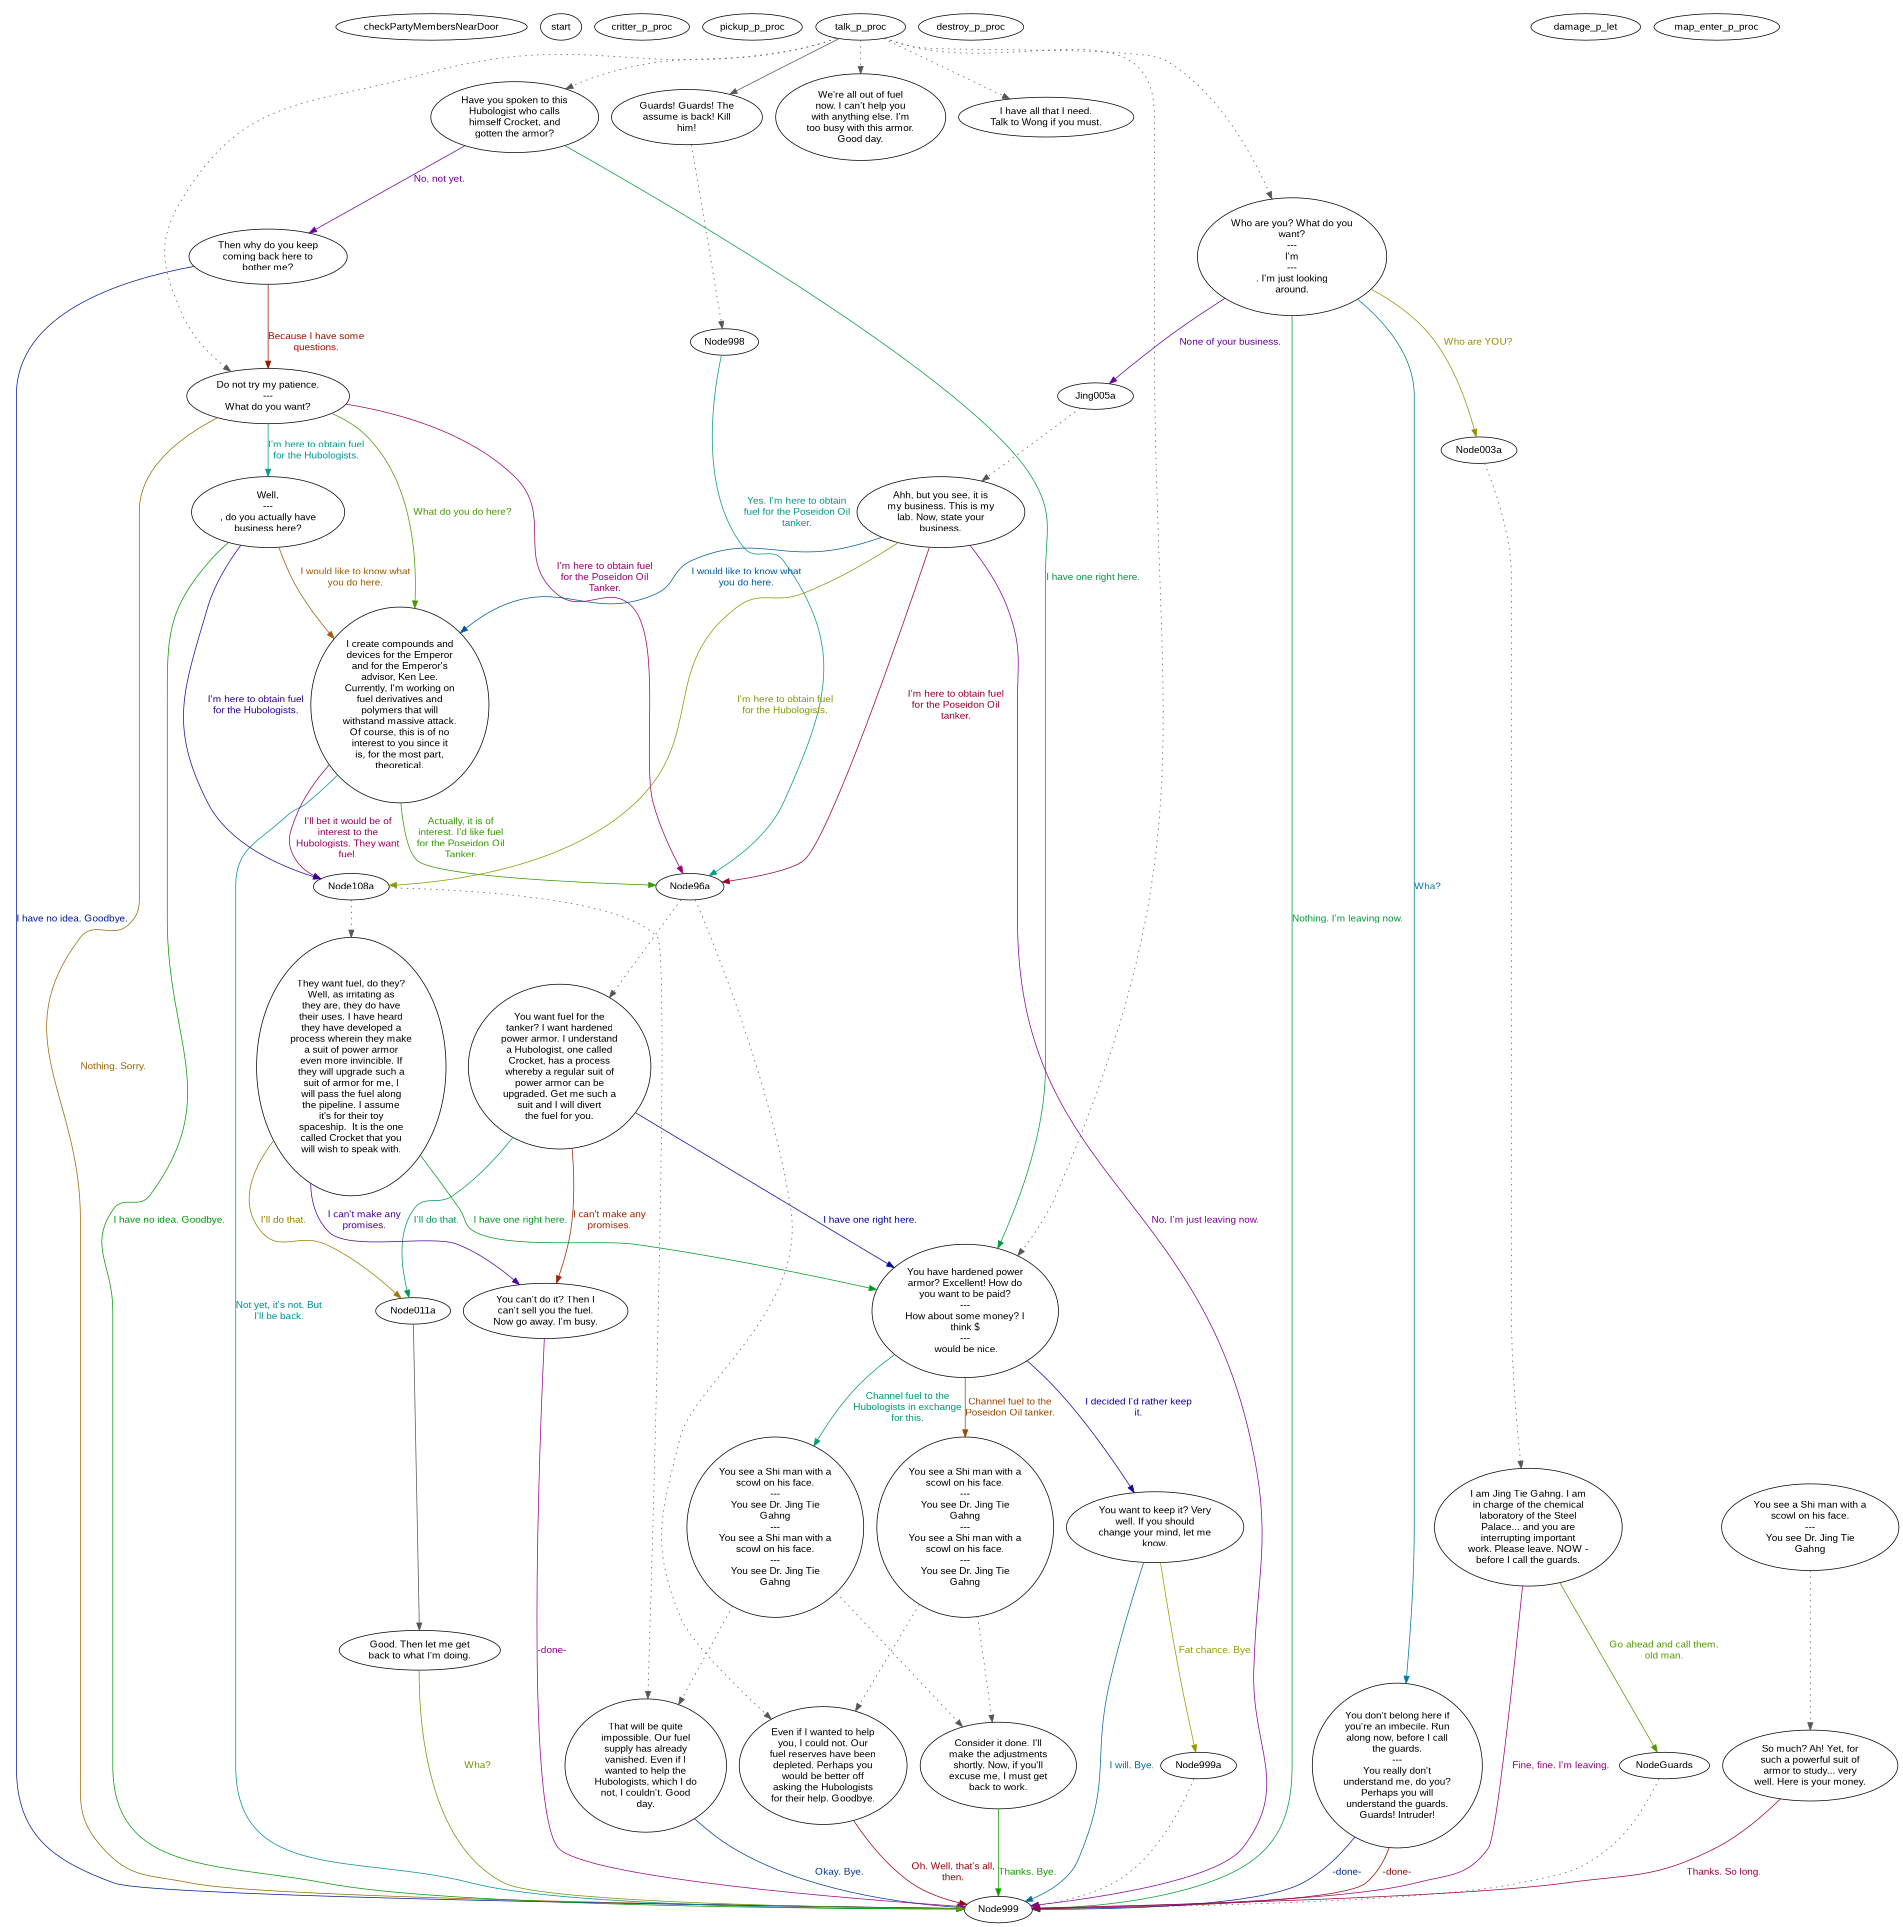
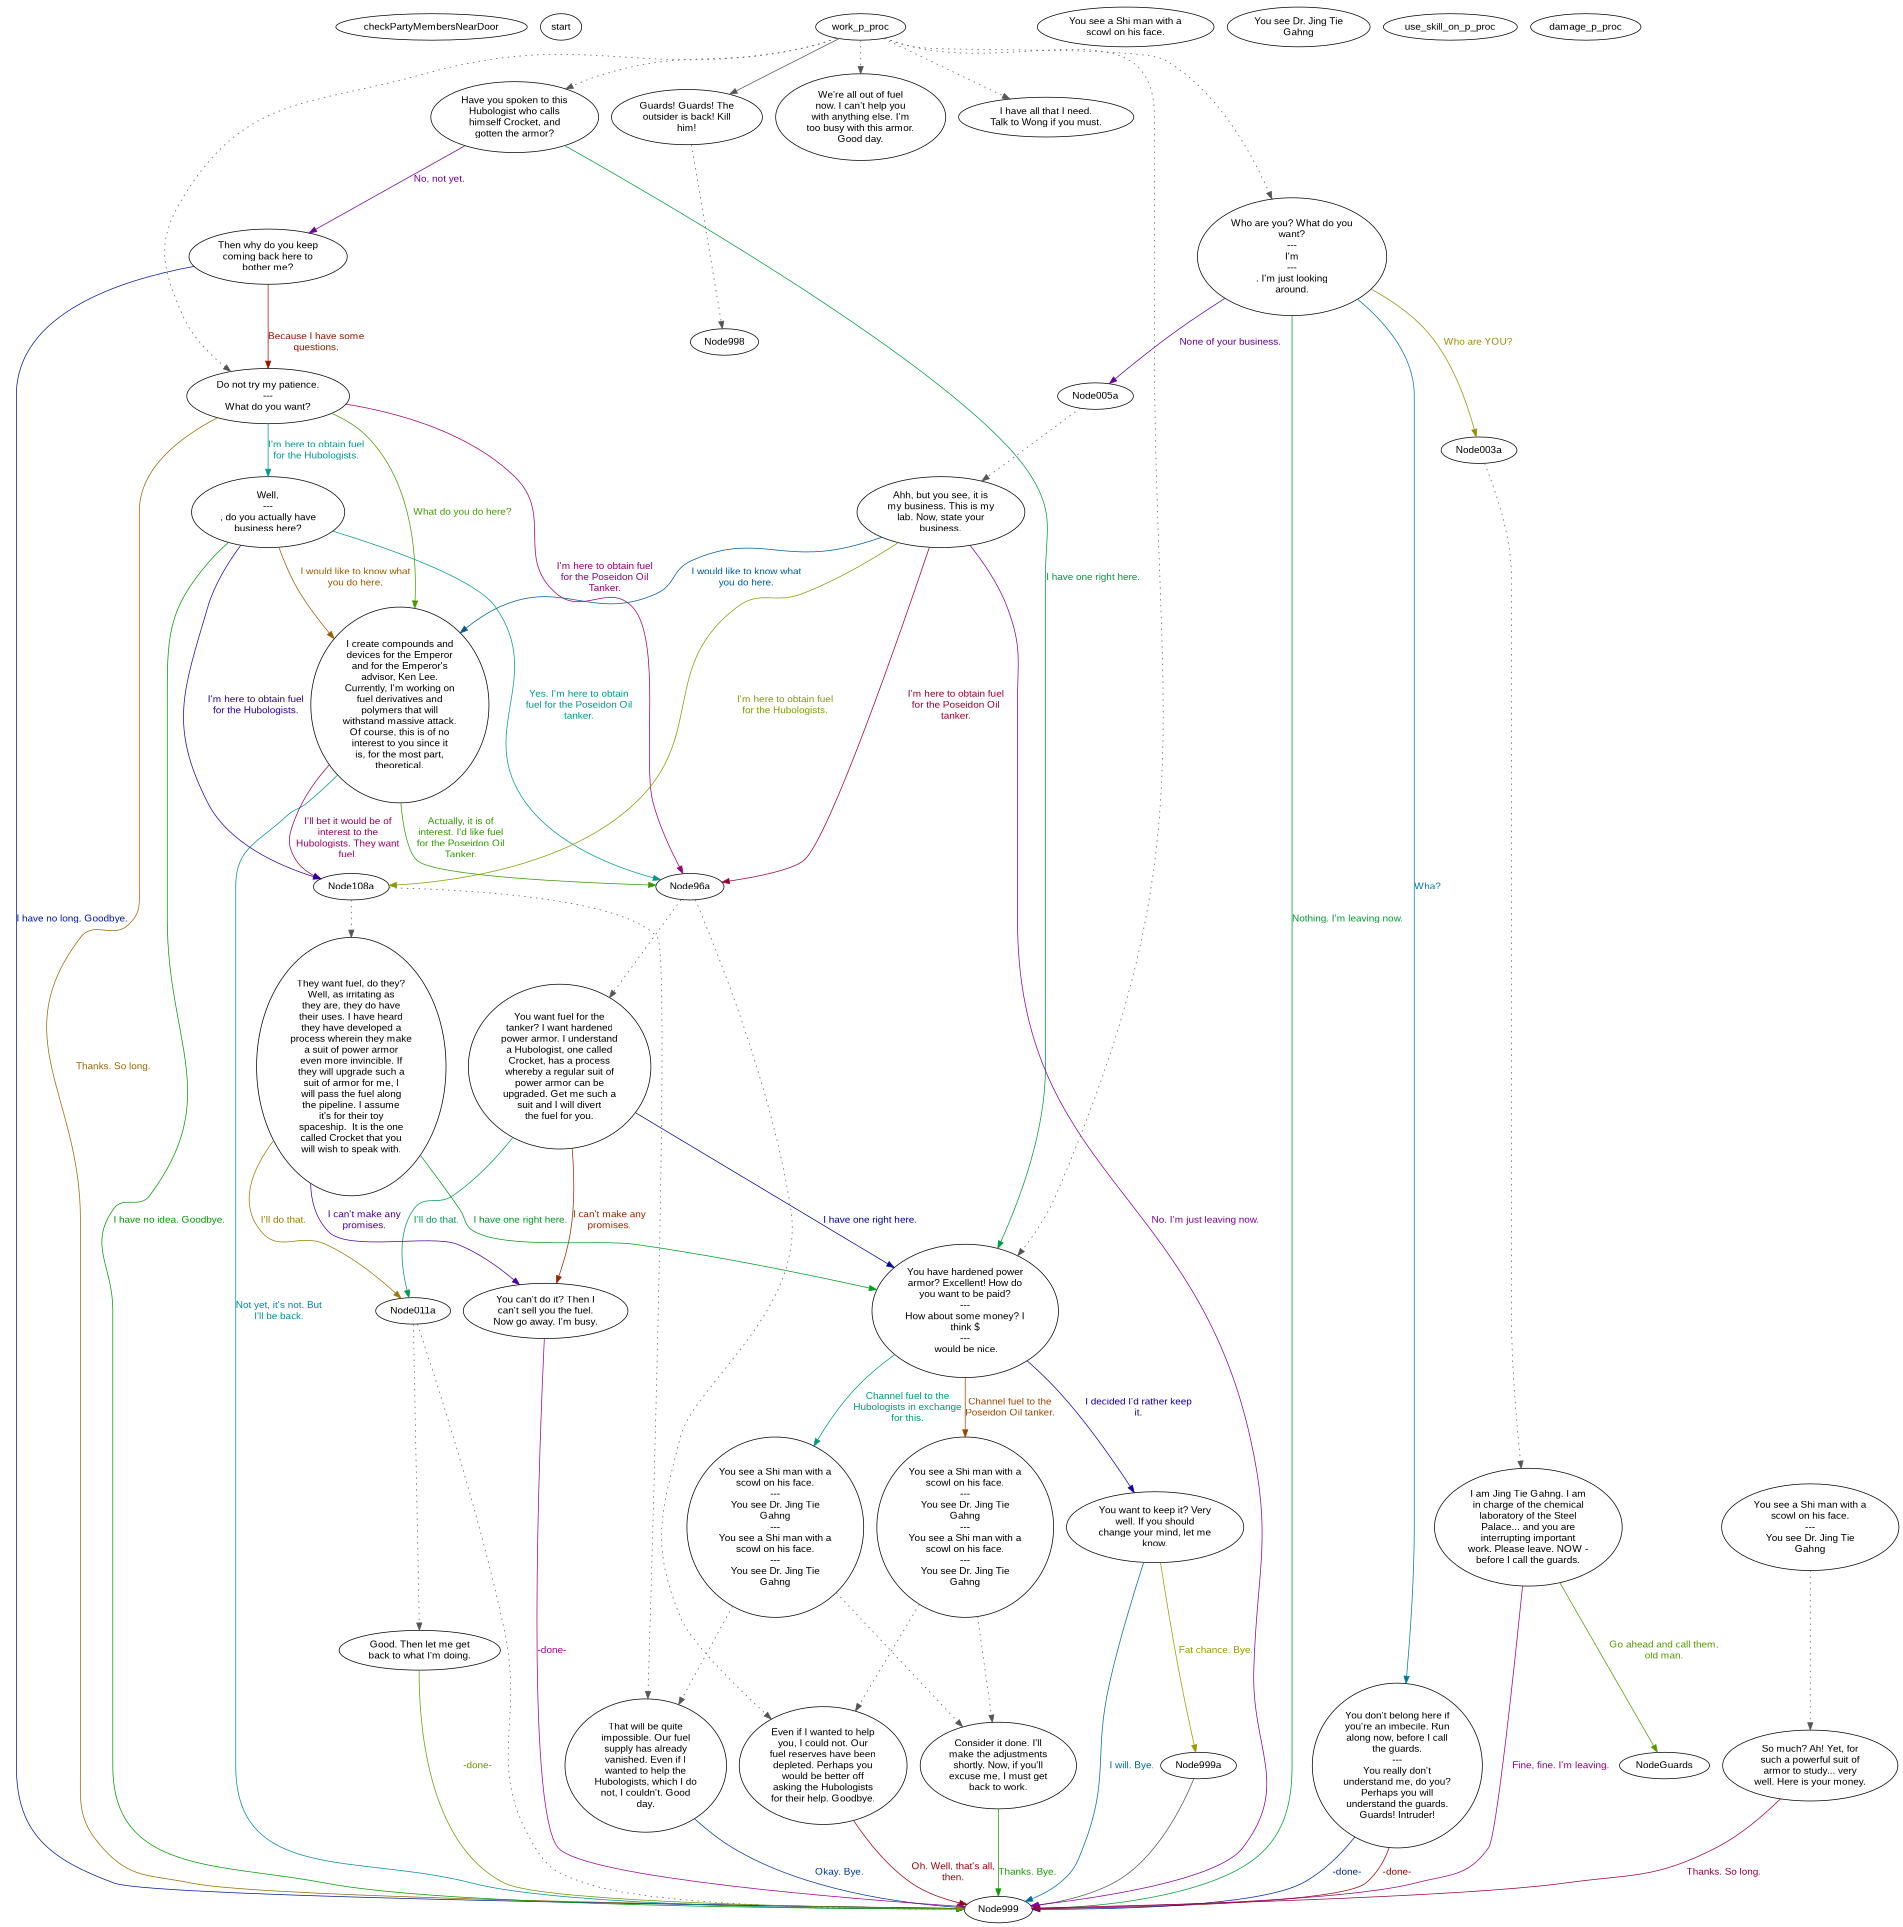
(642, 27) -> none
(752, 27) -> none
(861, 27) -> (861, 27)
(971, 27) -> none
none -> (1126, 27)
none -> (1299, 27)
none -> (1450, 27)
(1586, 27) -> (1586, 27)
(1717, 27) -> none
(687, 117) -> (687, 117)
(1095, 396) -> (1095, 396)
(811, 610) -> (513, 690)
(72, 919) -> (72, 919)
(114, 1067) -> (114, 1067)
(416, 1474) -> (416, 1474)
(478, 1766) -> (478, 1766)
(1136, 1867) -> (1136, 1867)
(1520, 1883) -> (514, 1800)
